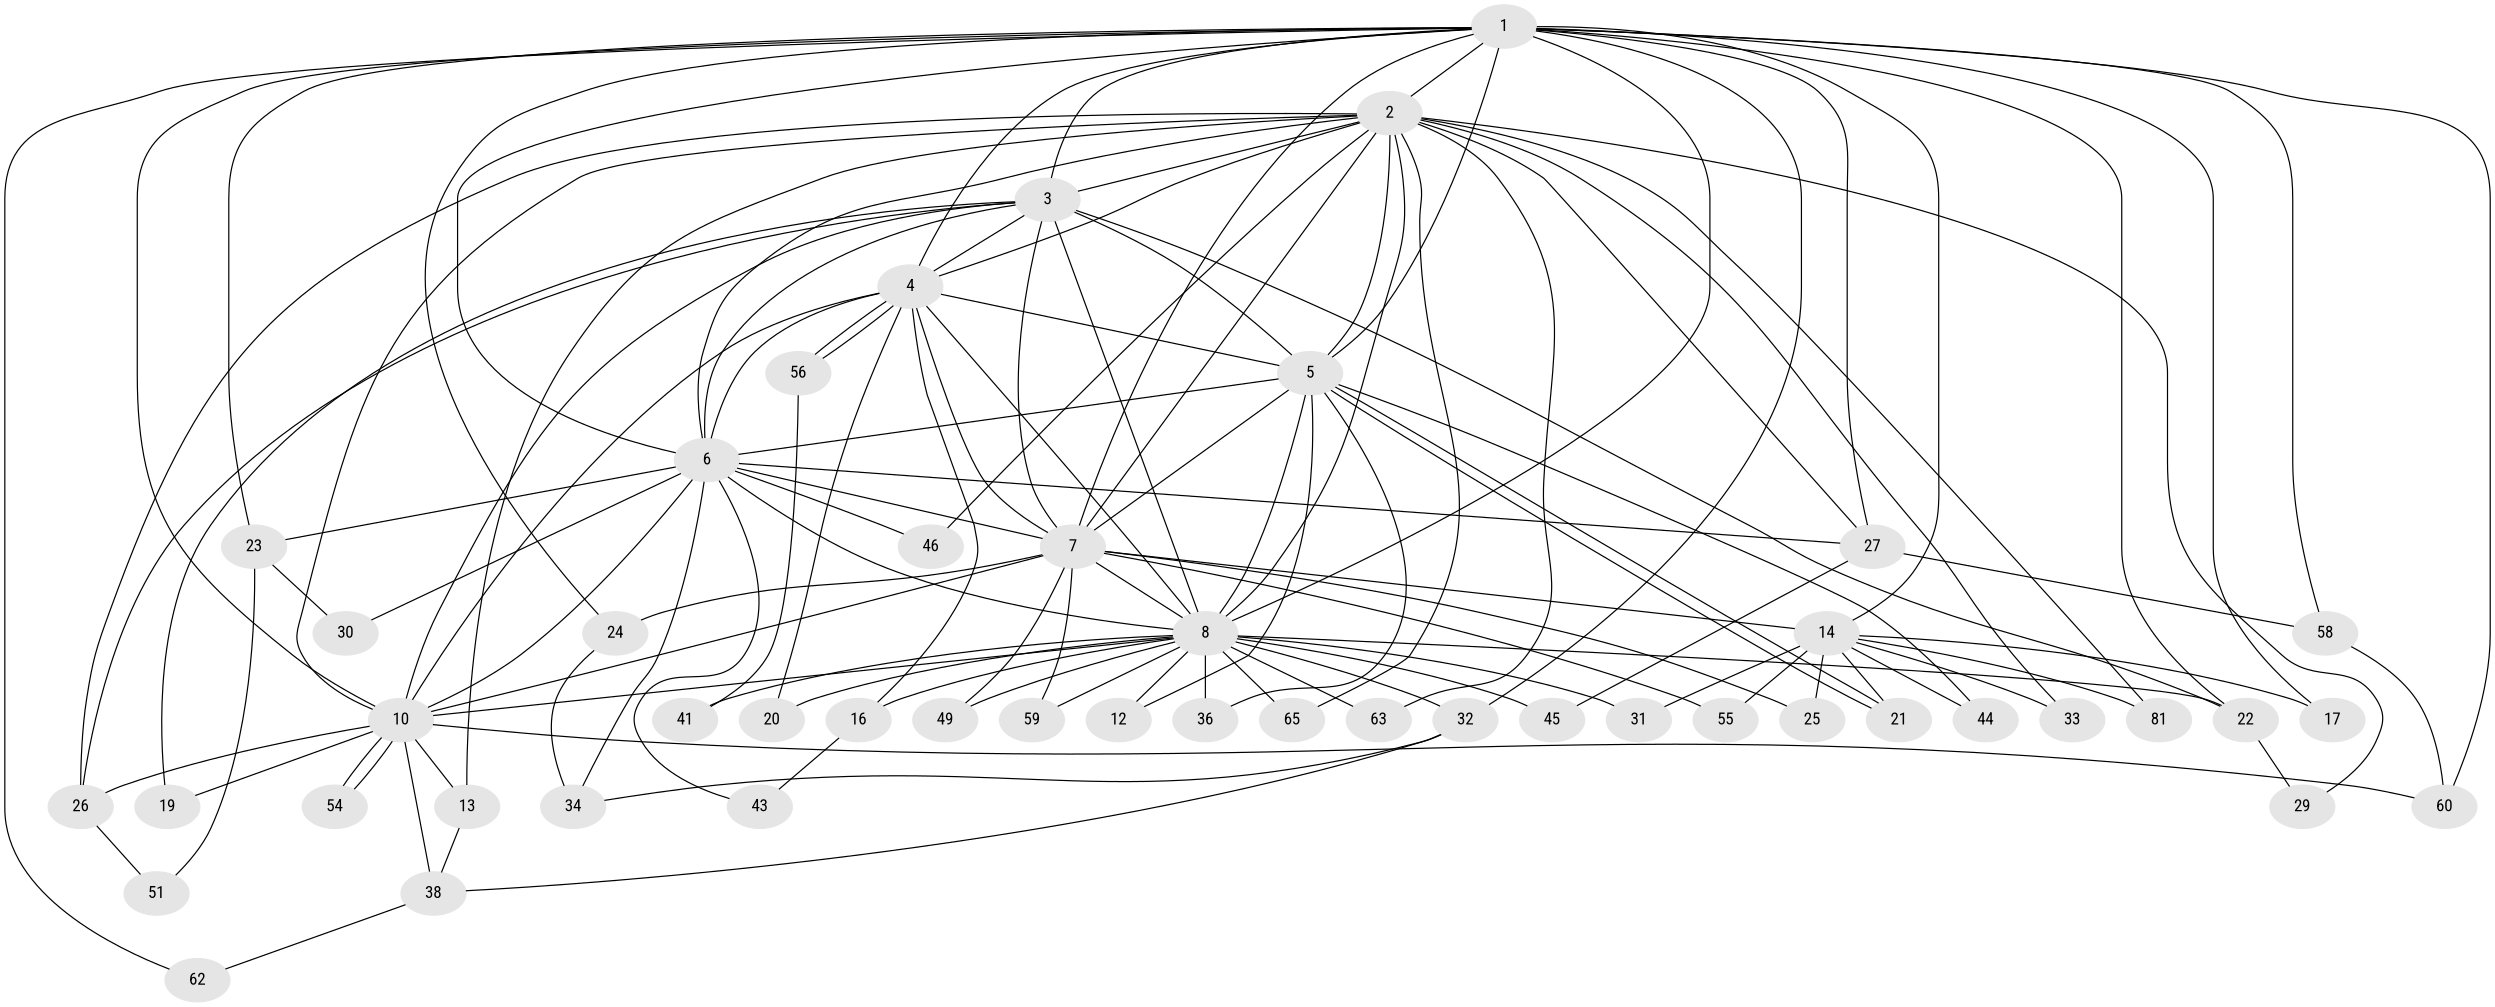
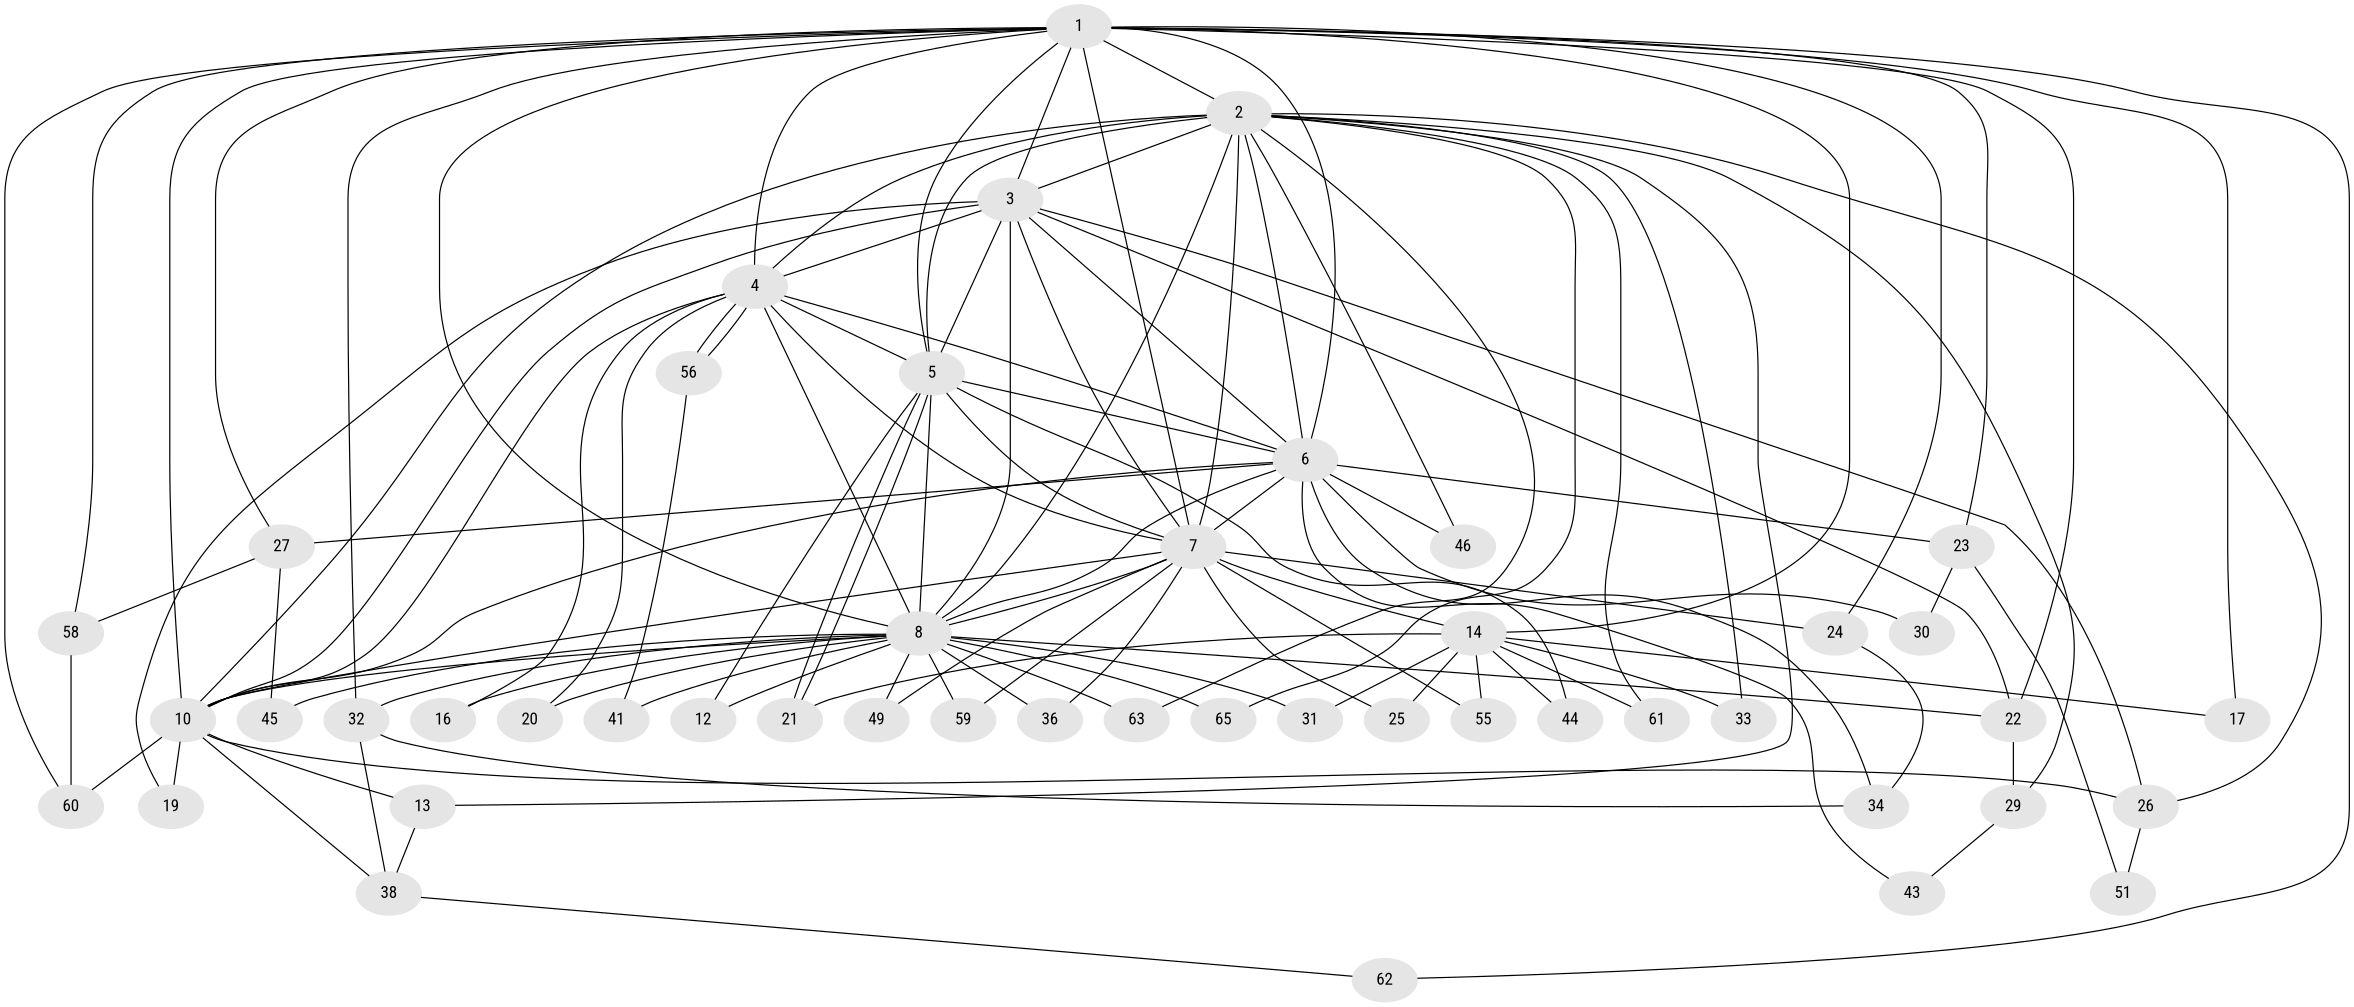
(1655, 301) -> none
(1405, 577) -> (1131, 640)
(2159, 720) -> (1657, 720)
(809, 764) -> (1963, 850)
(335, 807) -> none
